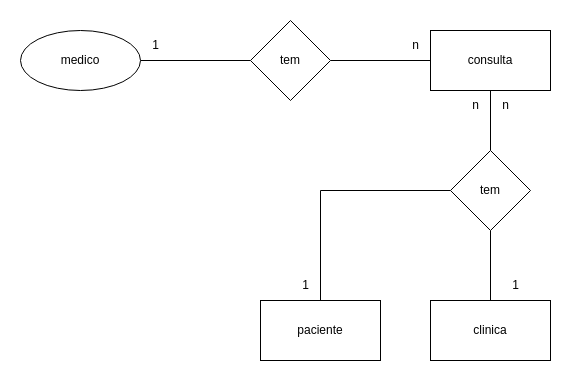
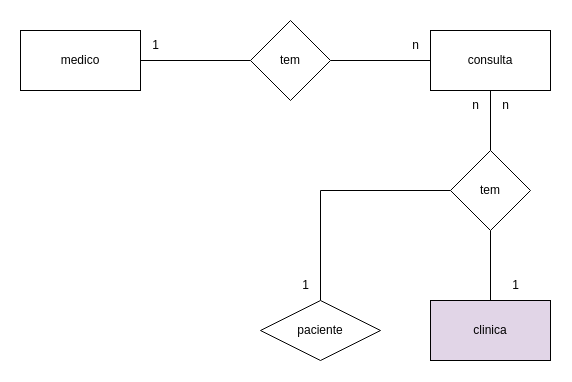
(81, 61) -> (81, 61)
(321, 331) -> (321, 331)
(491, 331) -> (491, 331)
